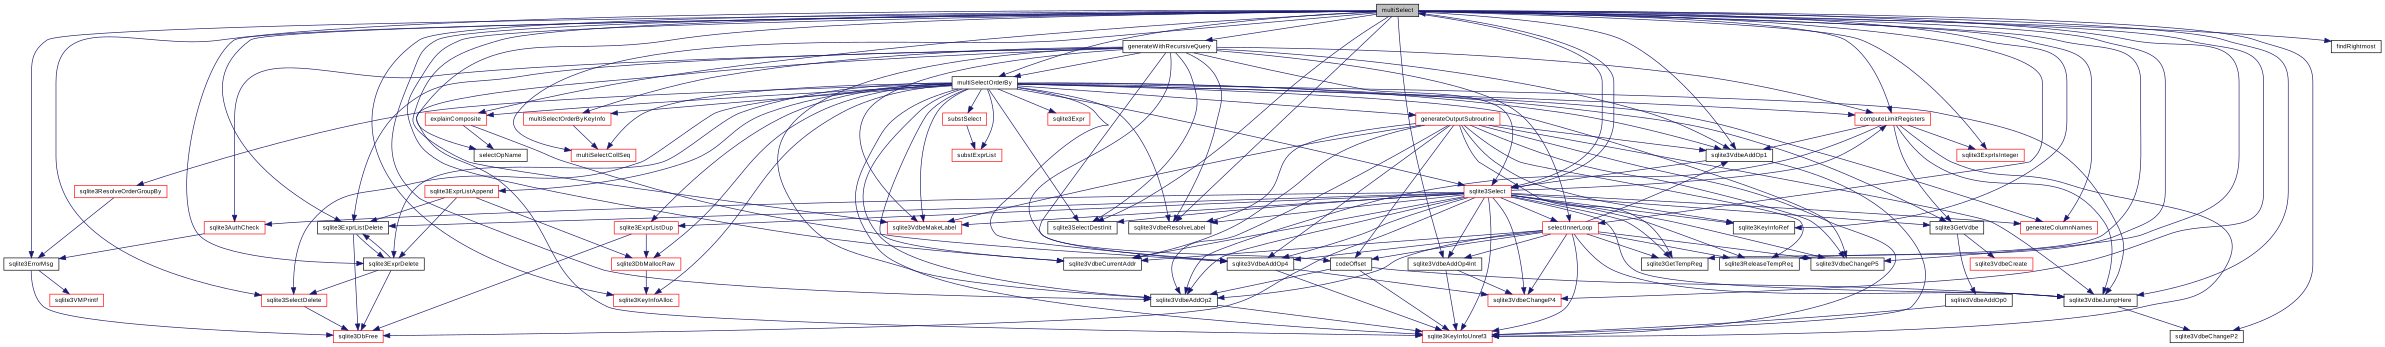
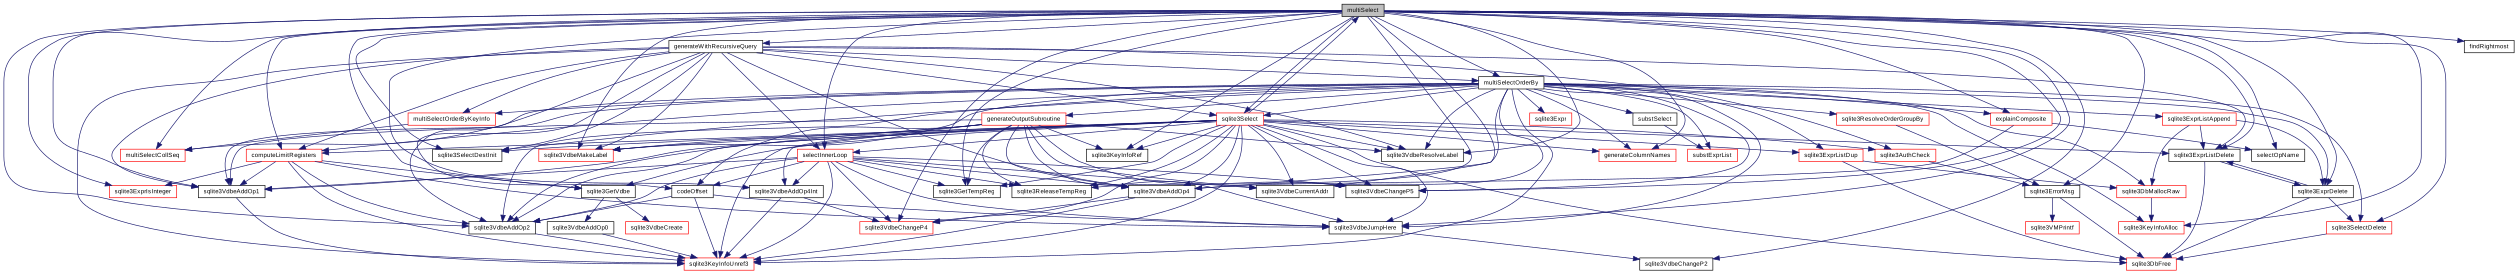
(1559, 108) -> (368, 38)
(965, 119) -> (1655, 119)
(1631, 171) -> (602, 164)
